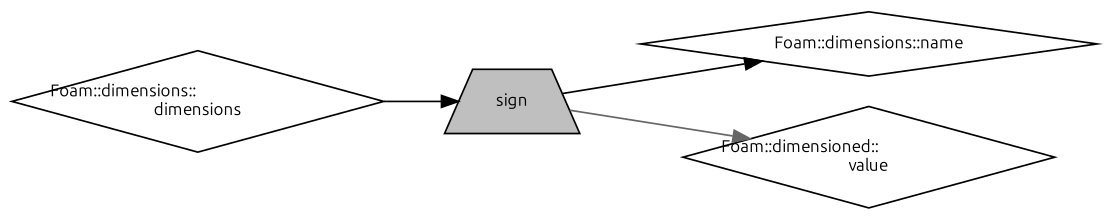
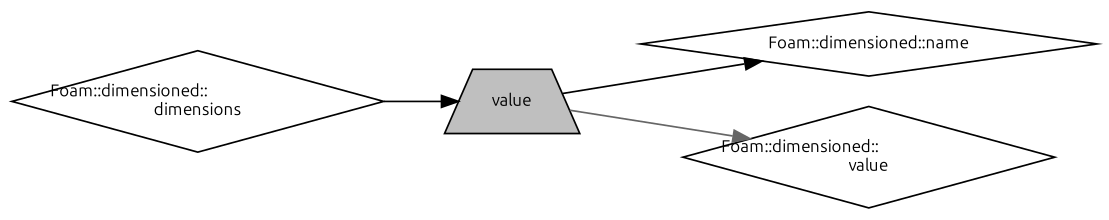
(869, 44) -> (869, 44)
(198, 101) -> (198, 101)
(512, 101) -> (512, 101)
